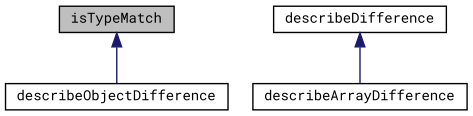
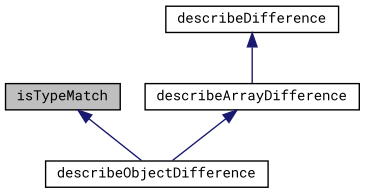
none -> (199, 140)
